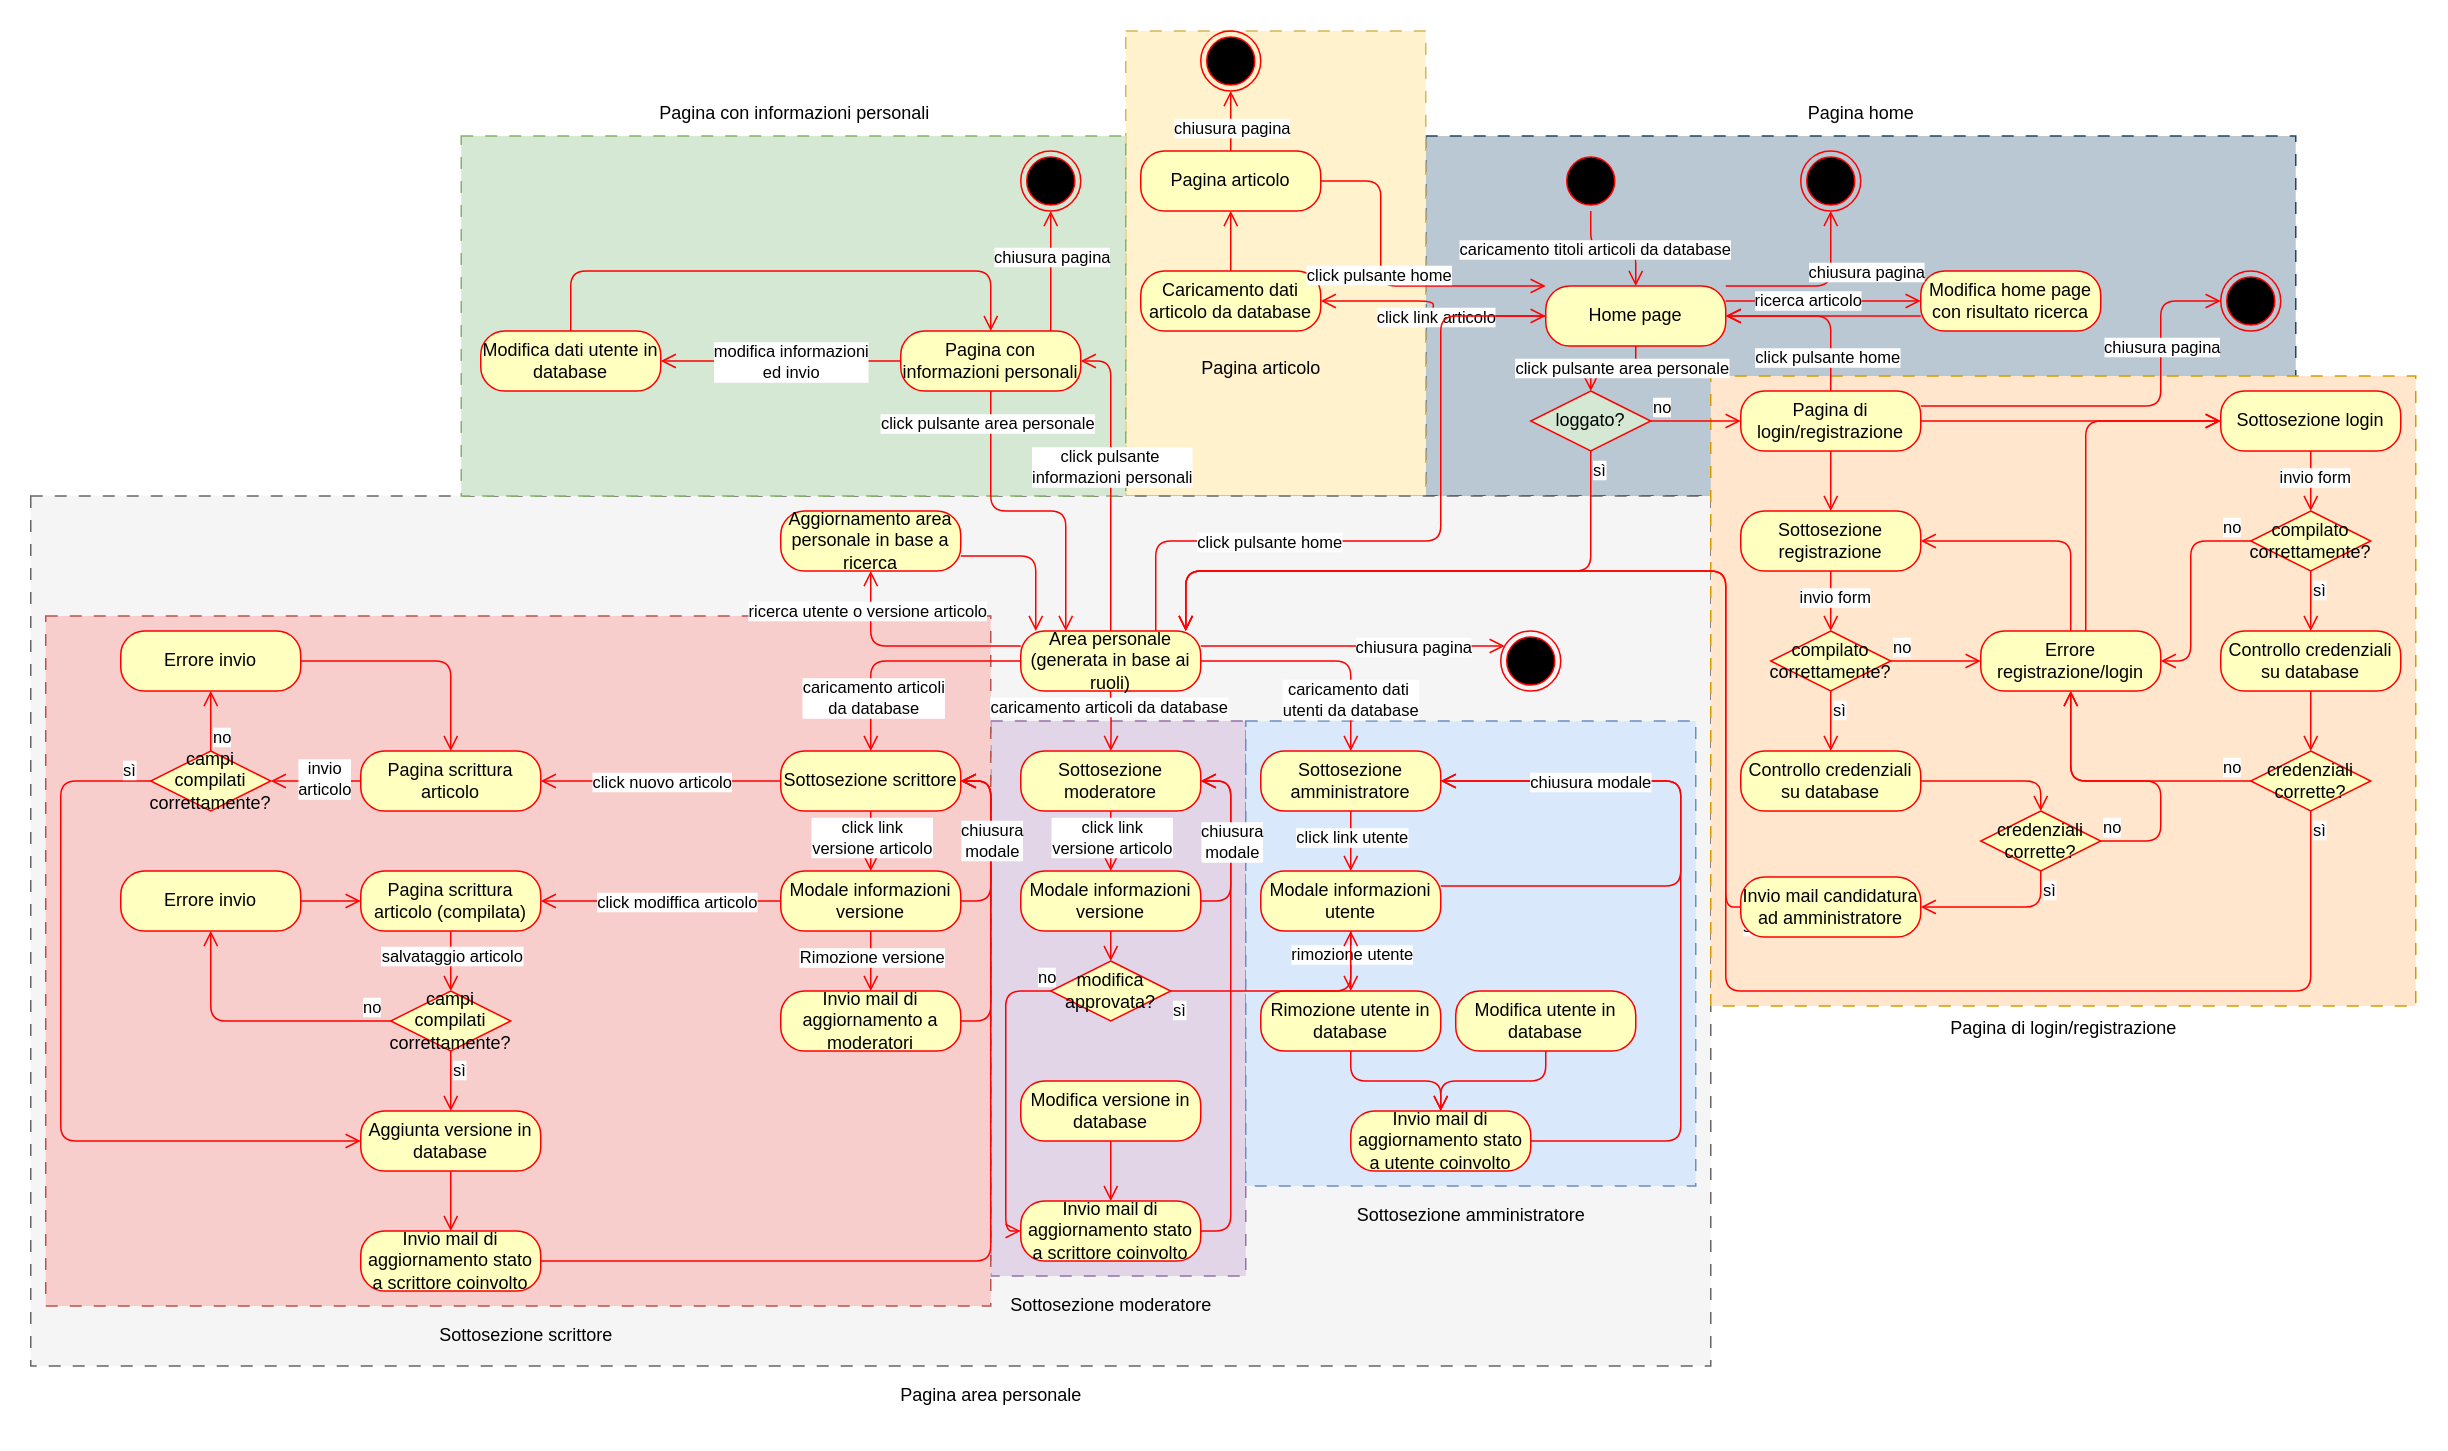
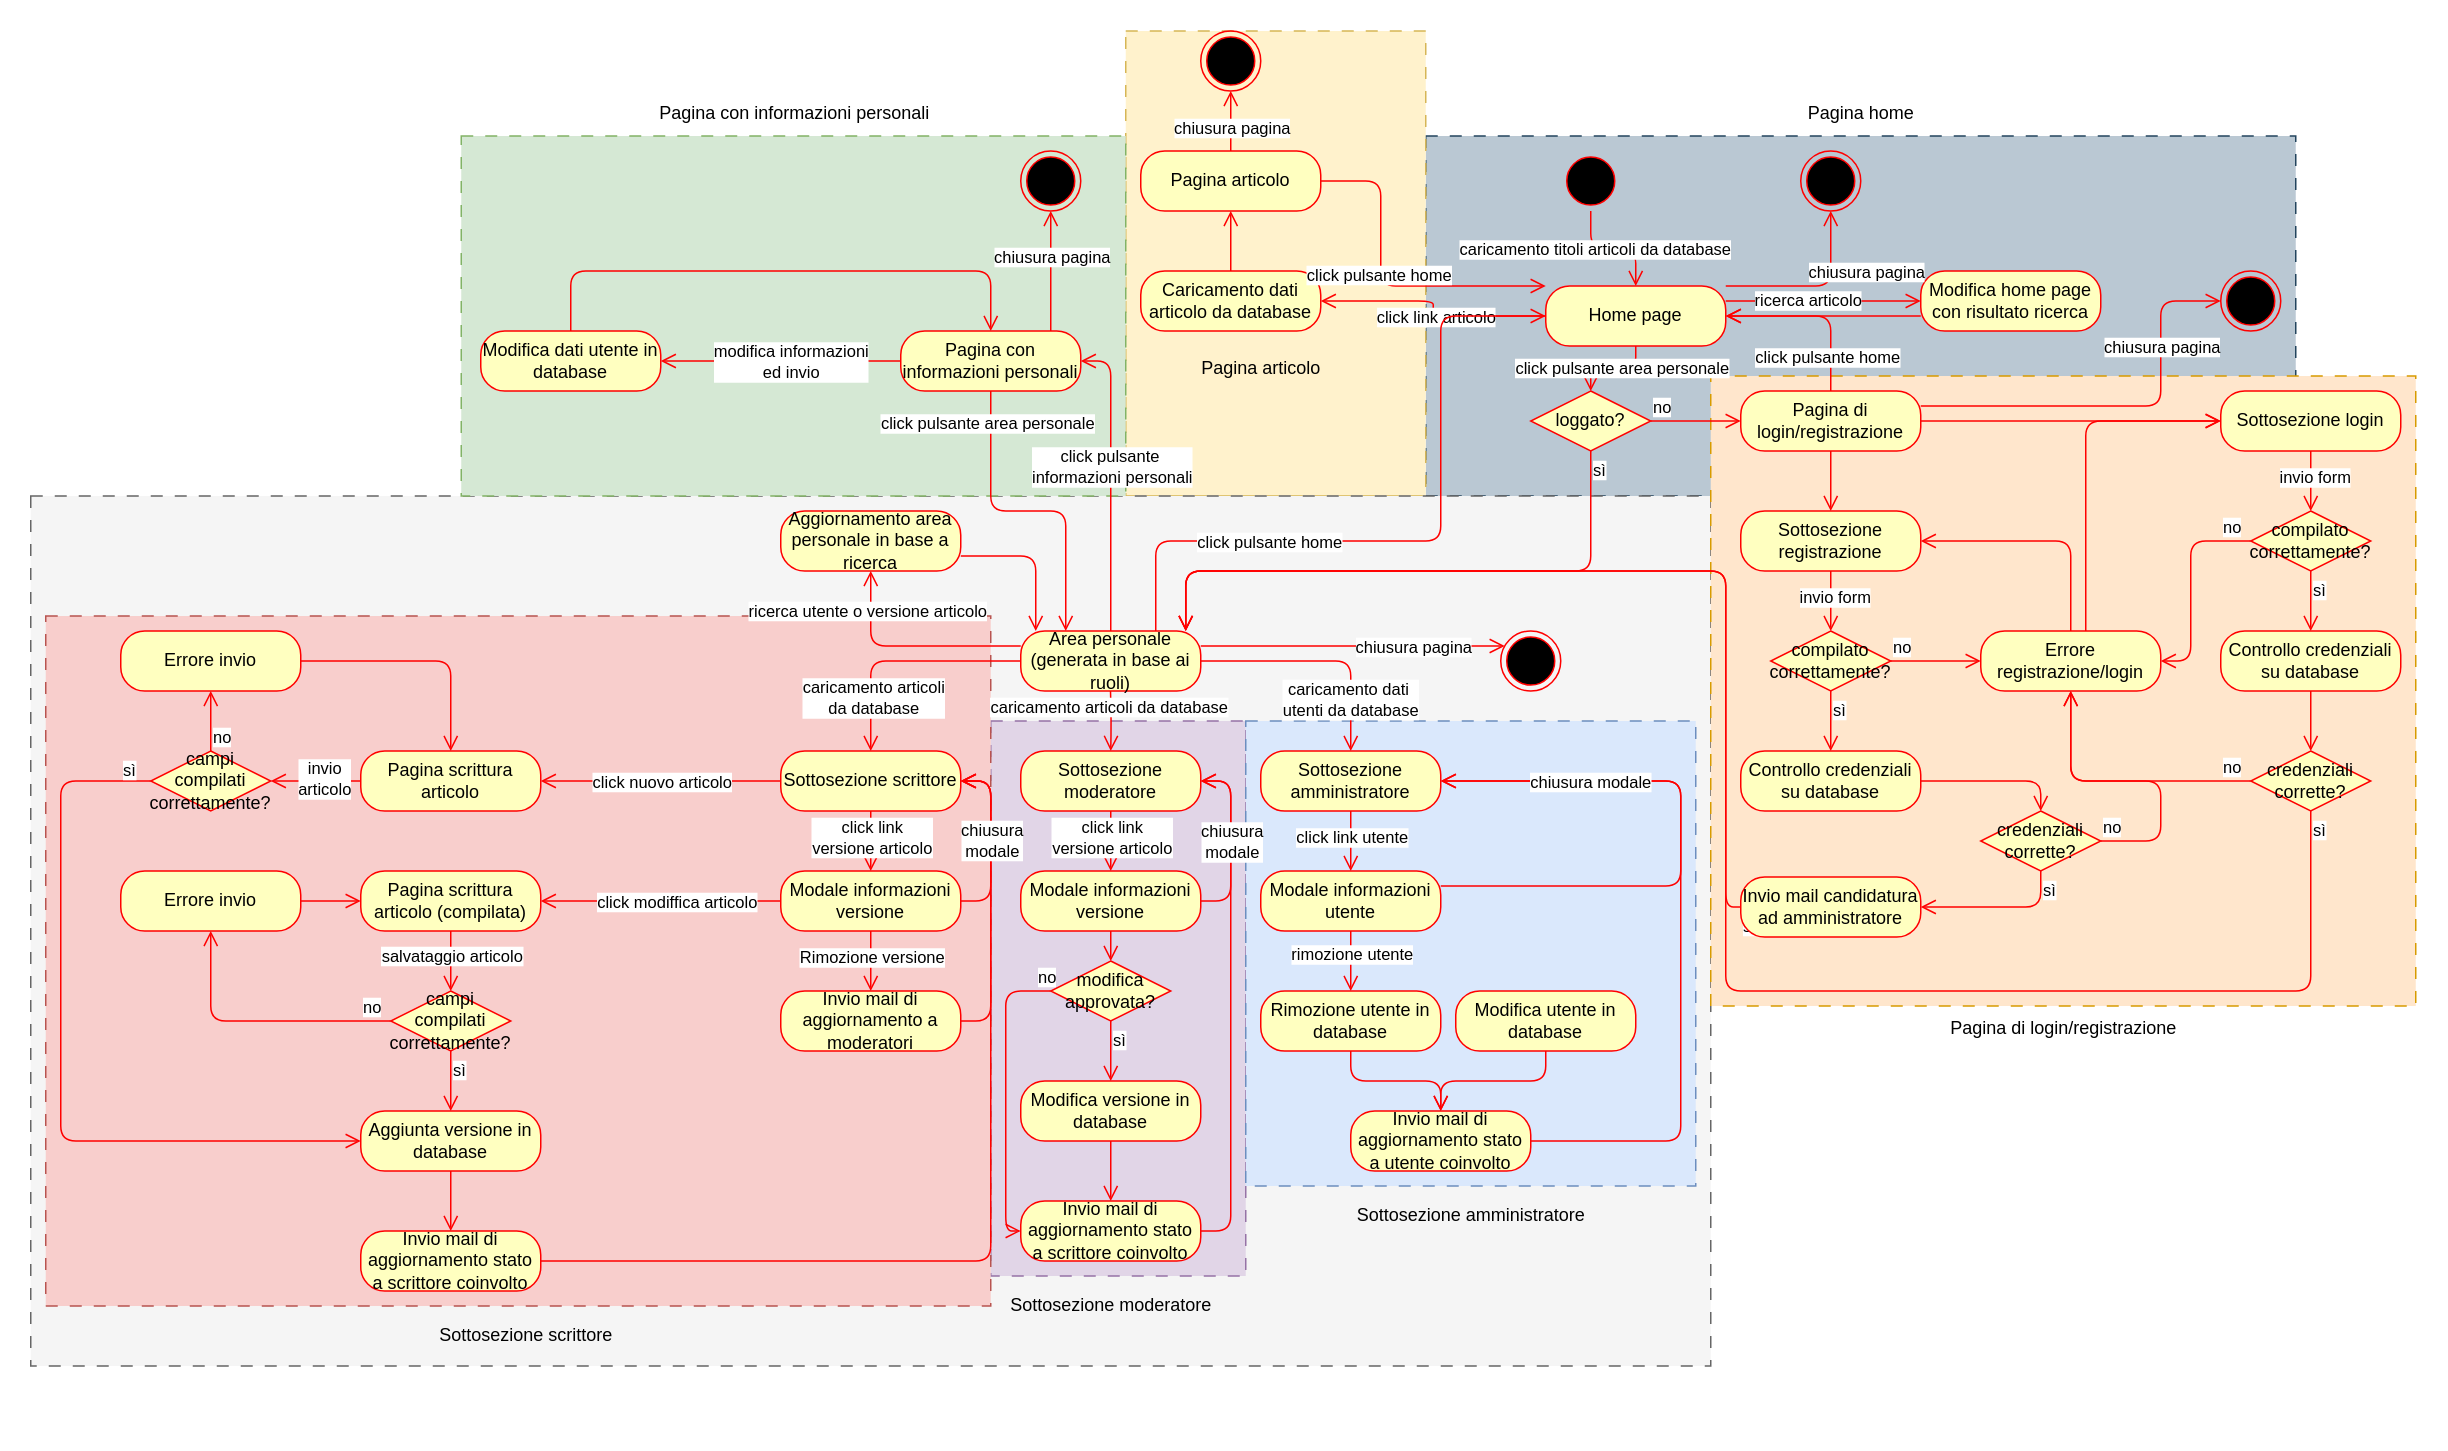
(1591, 421) -> (1591, 421)
(1226, 991) -> (1111, 1049)
(991, 1396) -> none
